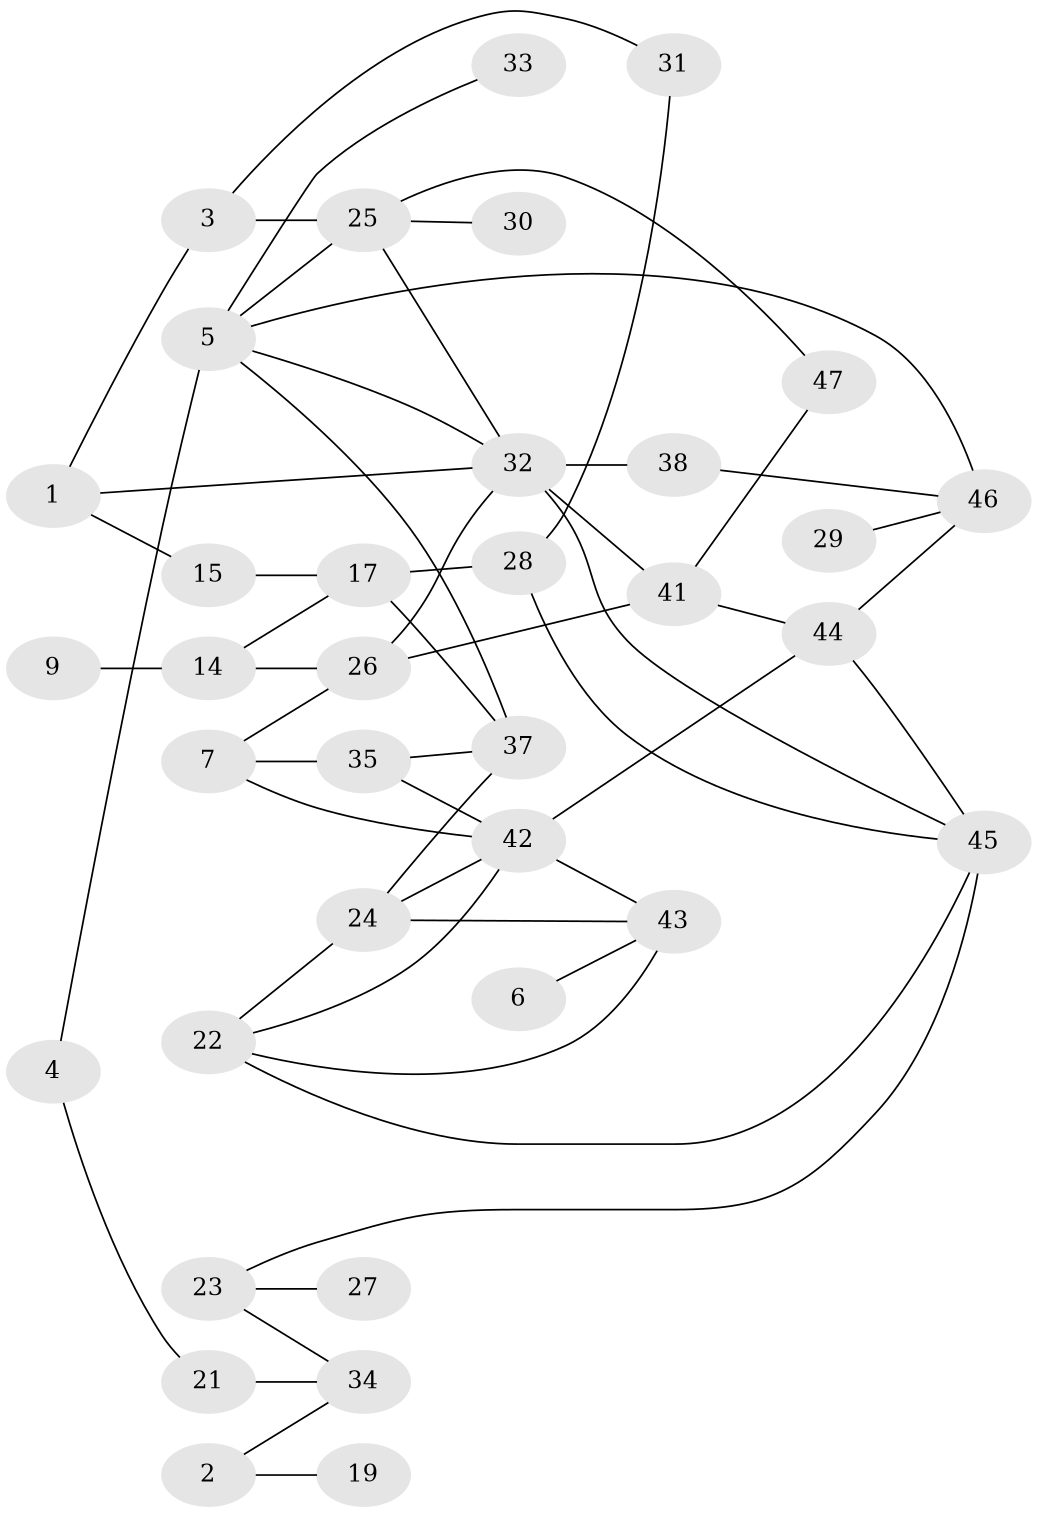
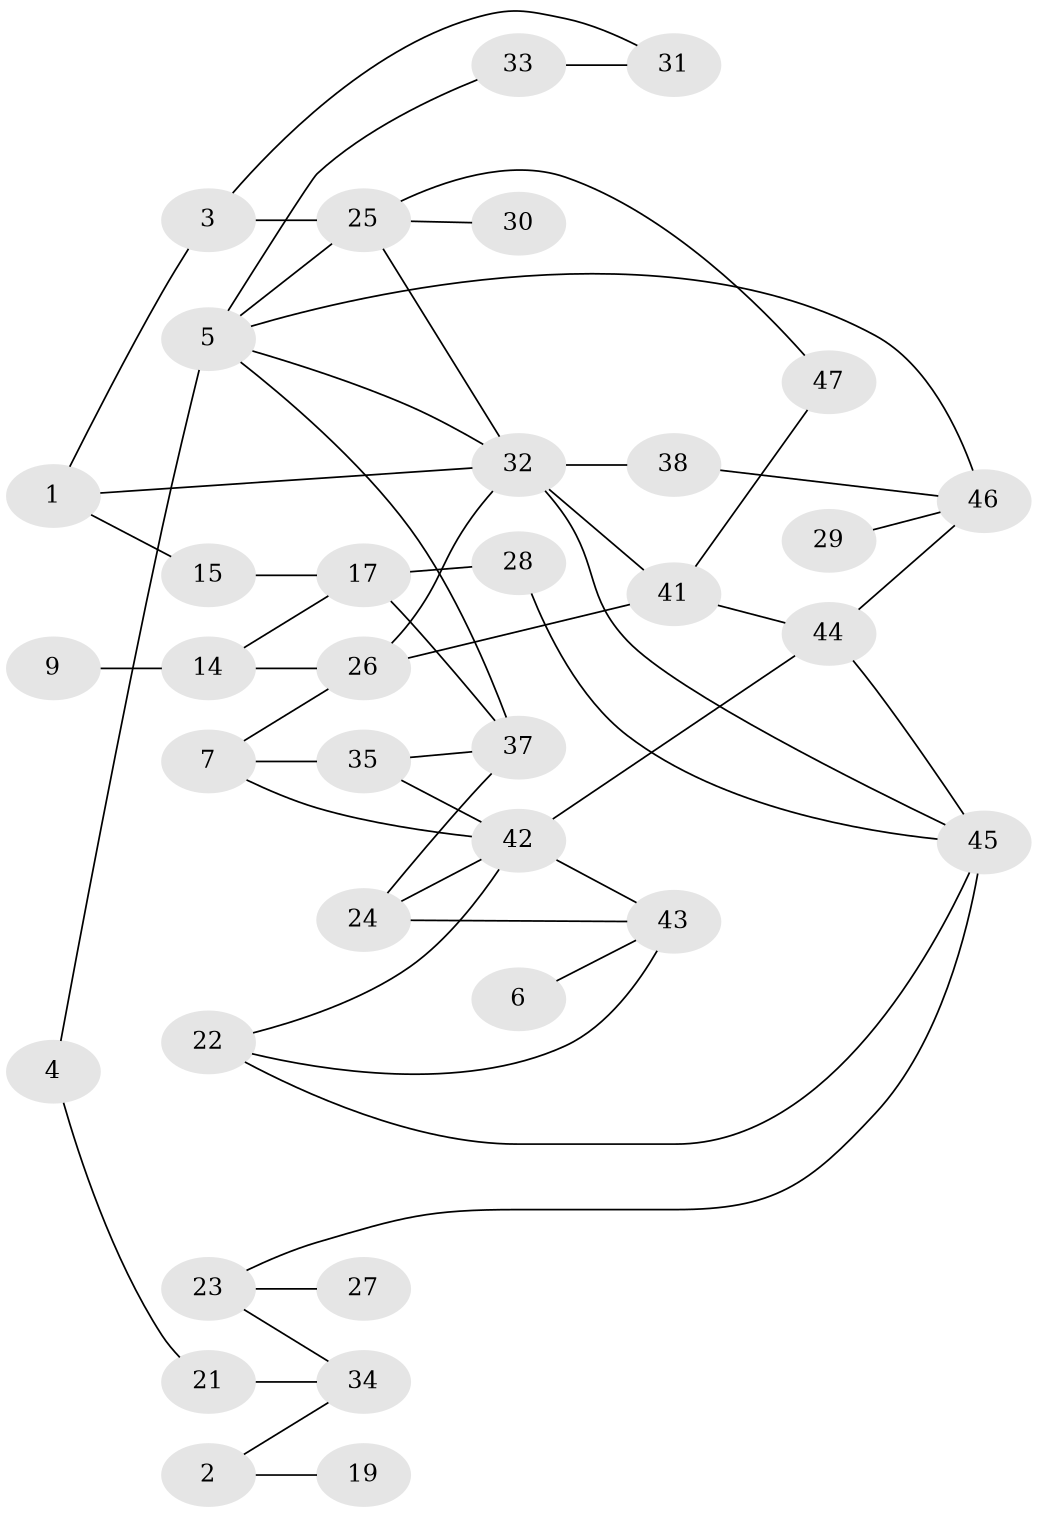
(632, 324) -> (597, 65)
(286, 981) -> none
